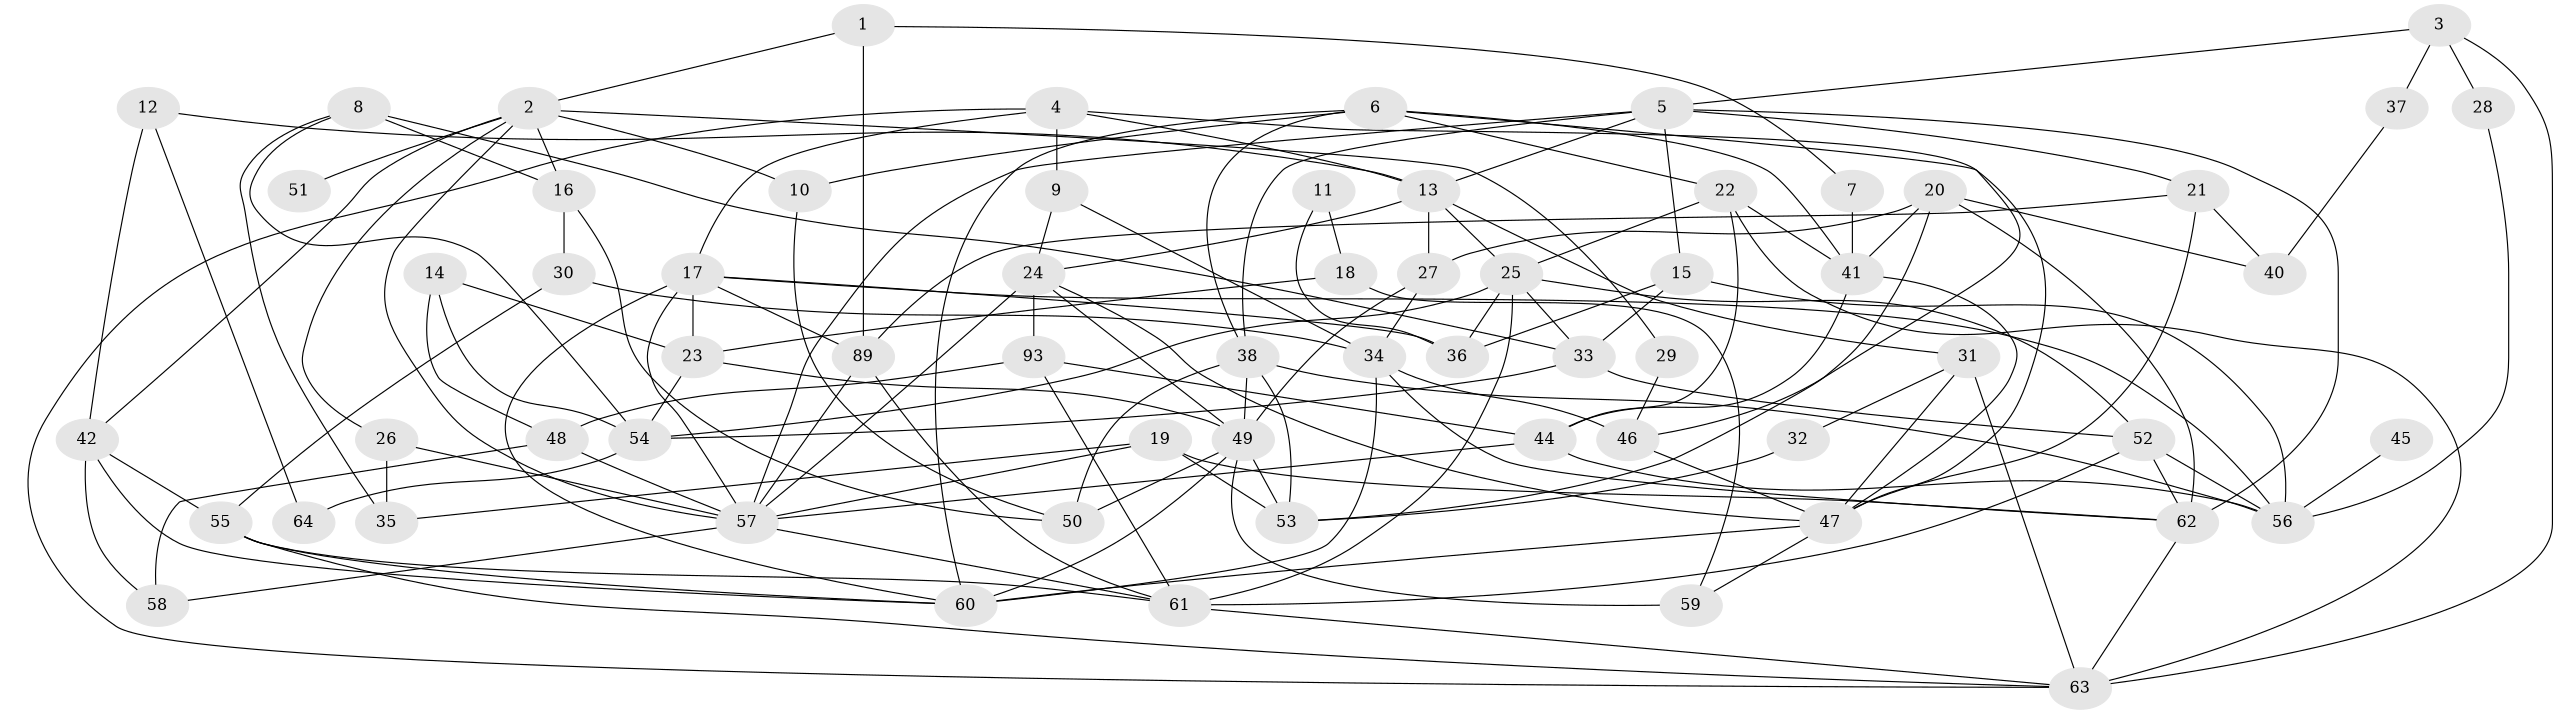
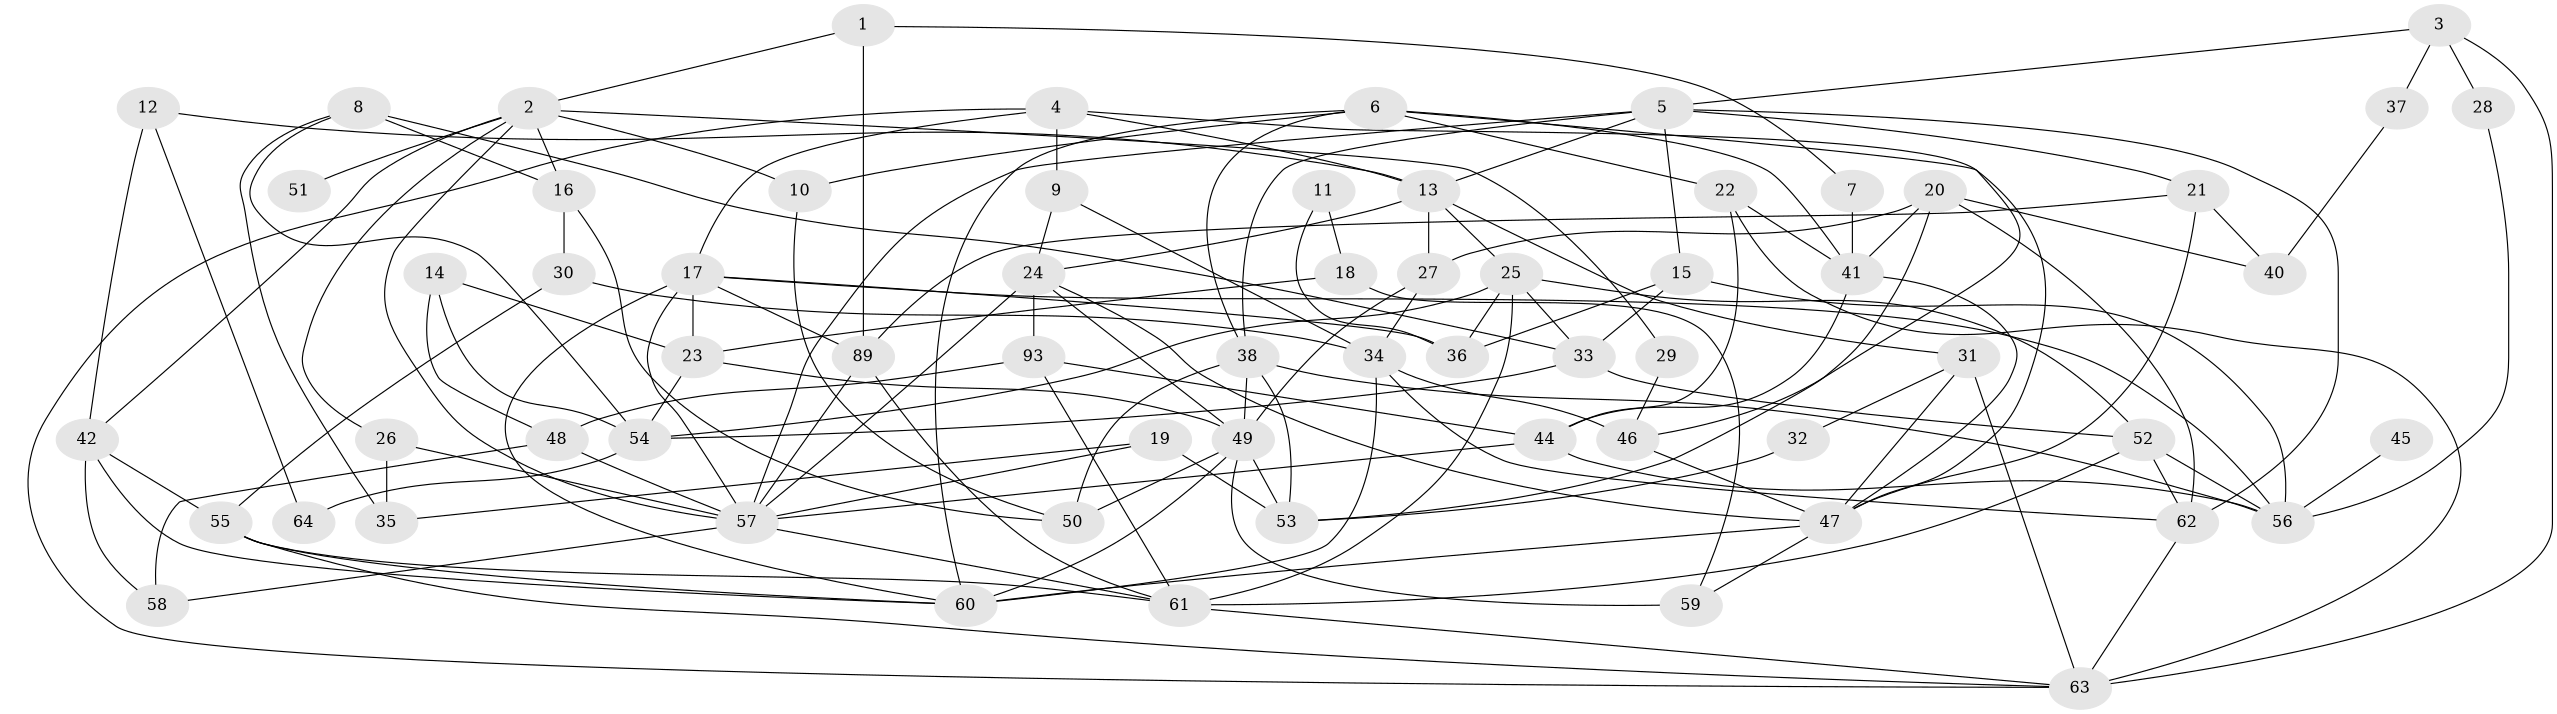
(1598, 240) -> none
(1669, 496) -> none
